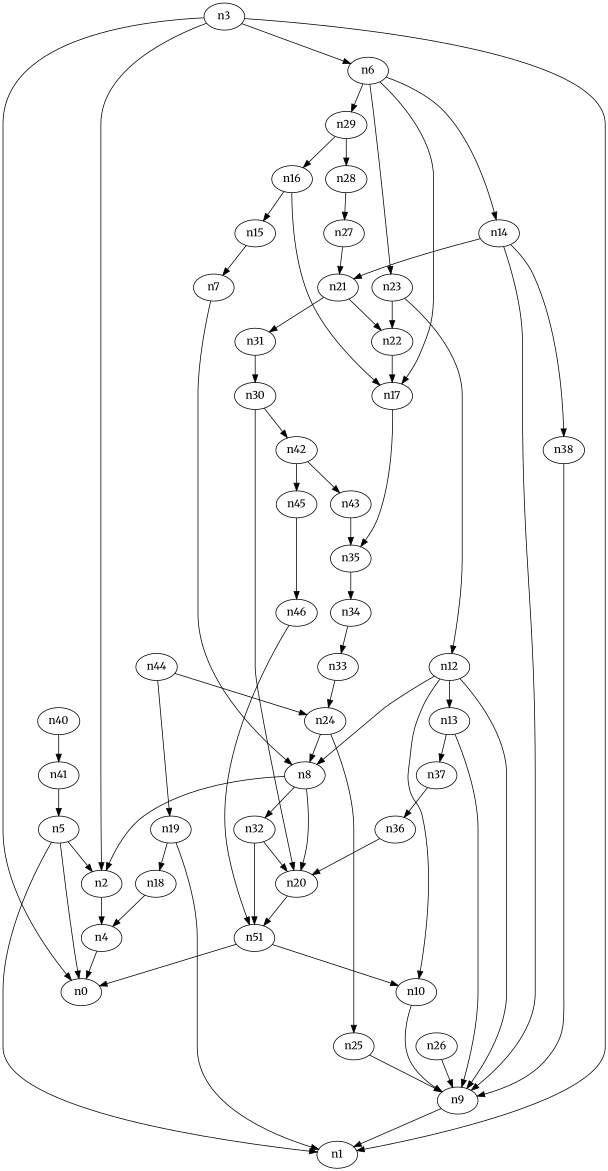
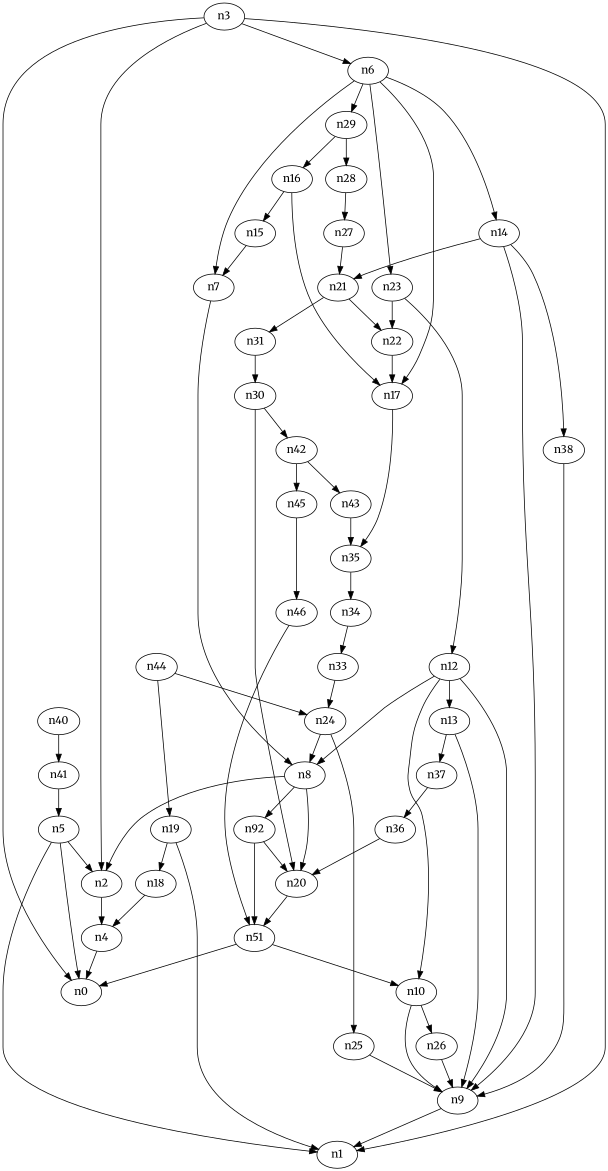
none -> (266, 160)
(254, 830) -> (254, 830)
none -> (425, 1016)
